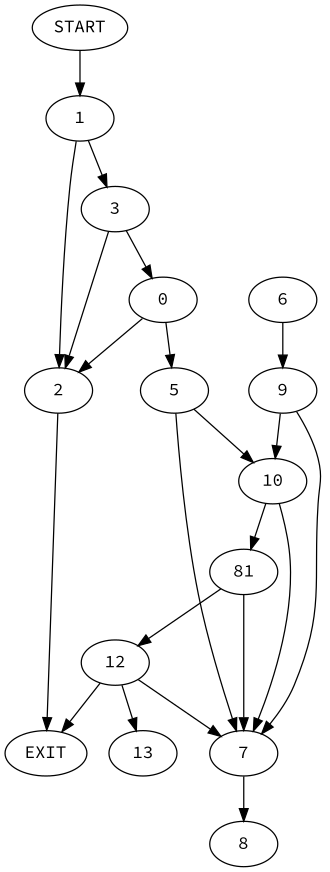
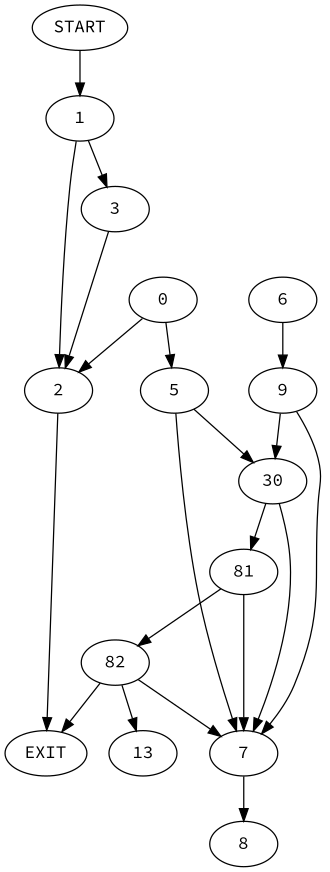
(136, 249) -> none
(273, 481) -> (273, 481)
(115, 663) -> (115, 663)
